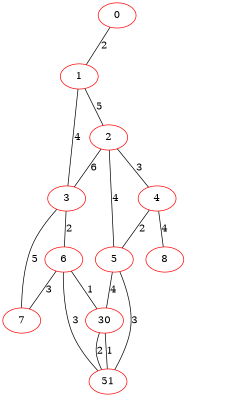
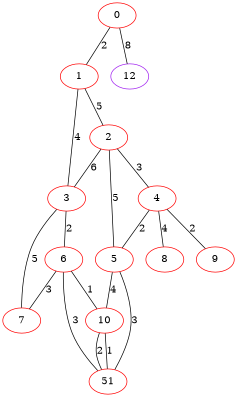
none -> (130, 76)
(116, 198) -> (116, 198)
none -> (215, 260)
(105, 321) -> (105, 321)
